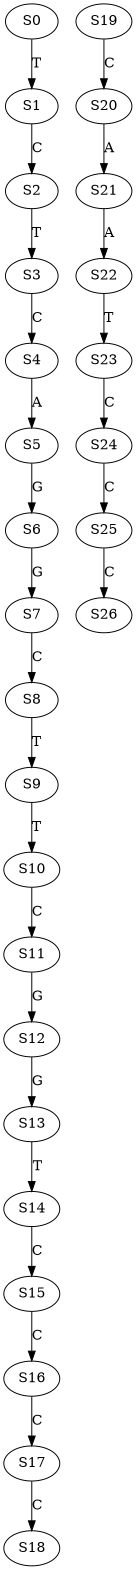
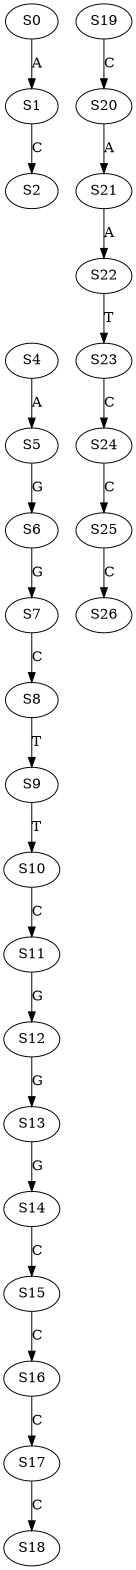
(37, 64) -> (37, 64)
(32, 276) -> none
(38, 1167) -> (38, 1167)
